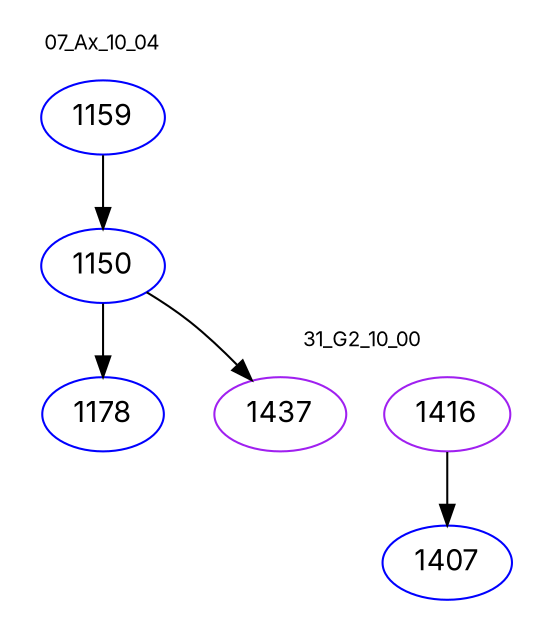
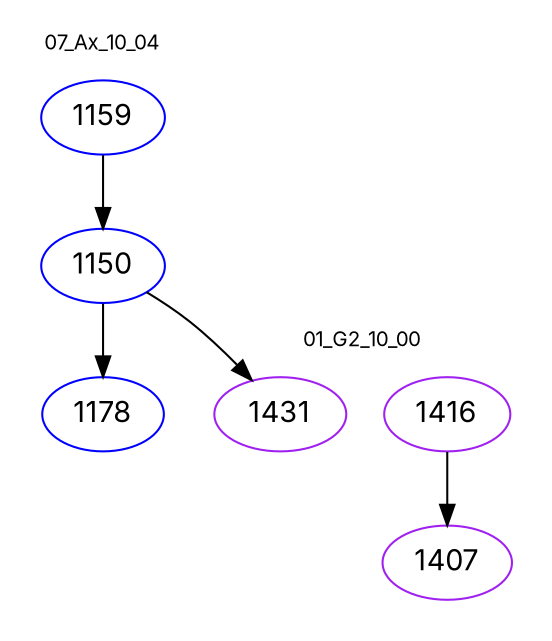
(363, 341) -> (363, 341)
(280, 414) -> (280, 414)
(447, 563) -> (447, 563)
